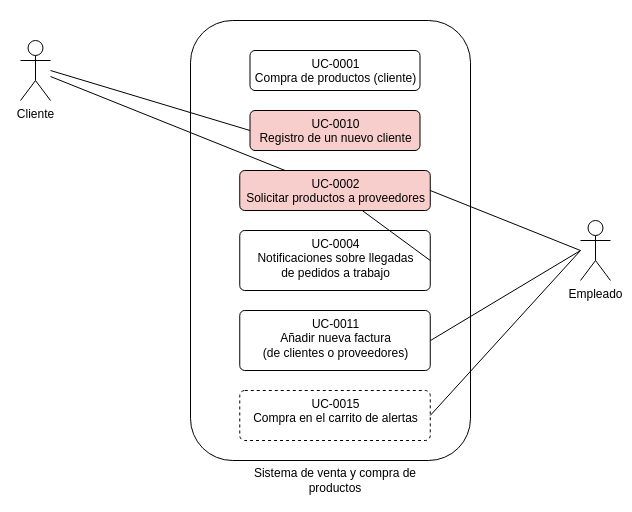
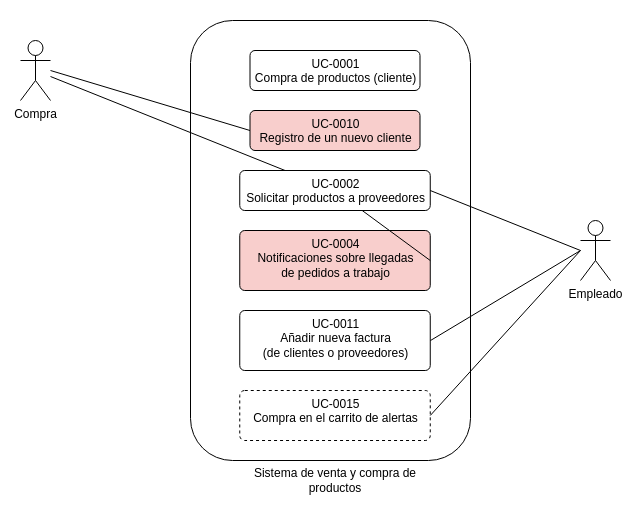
(36, 115) -> (36, 115)
(335, 191) -> (335, 191)
(335, 261) -> (335, 261)
